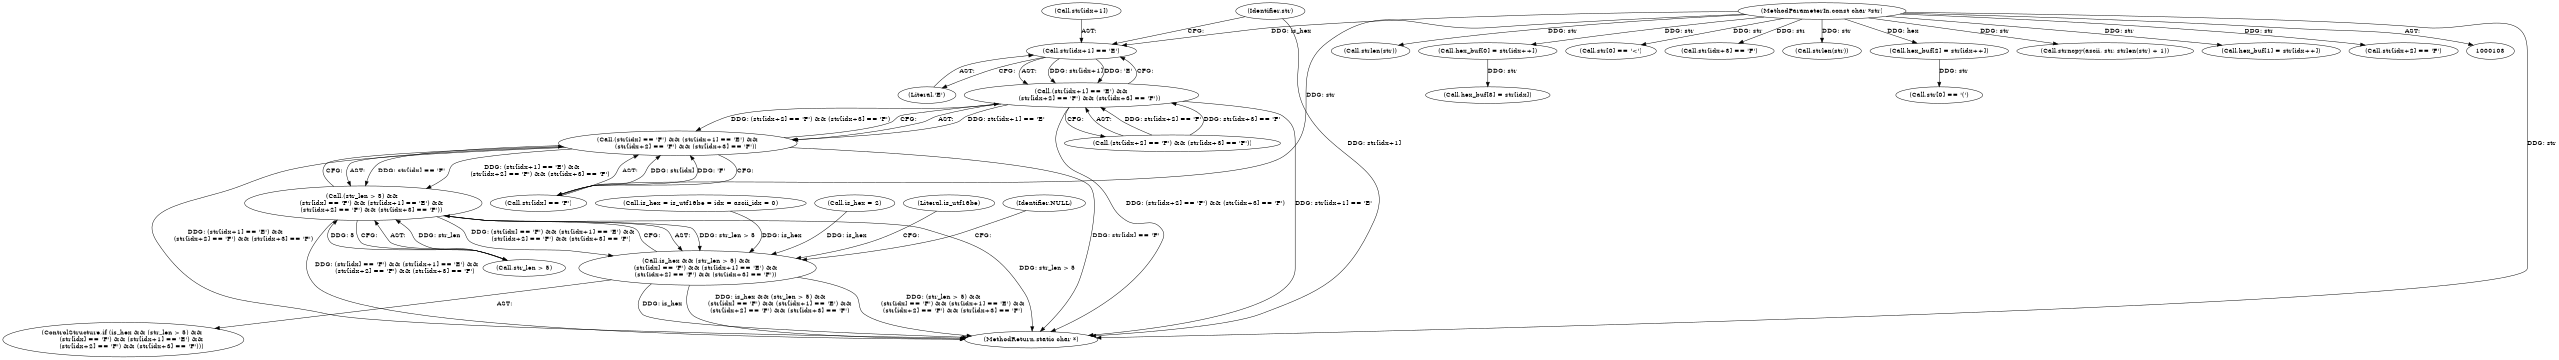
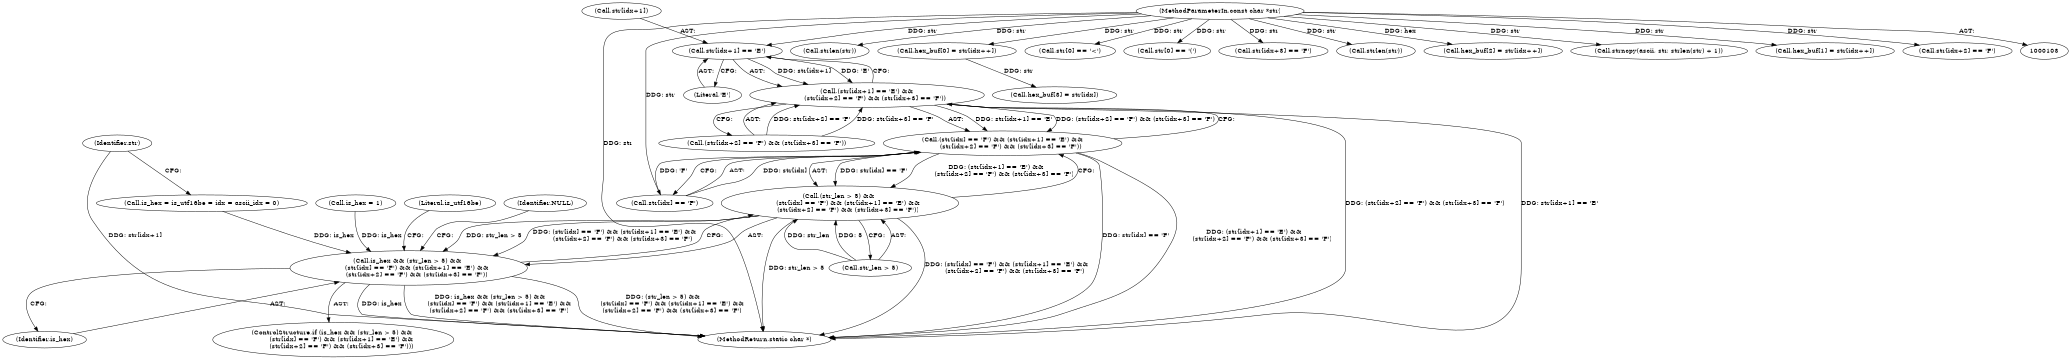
(1181, 30) -> (157, 172)
(1291, 31) -> (923, 31)
(1939, 71) -> (1195, 30)
(855, 203) -> (356, 203)
none -> (45, 340)
